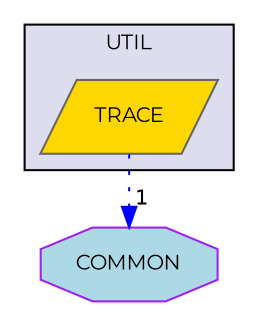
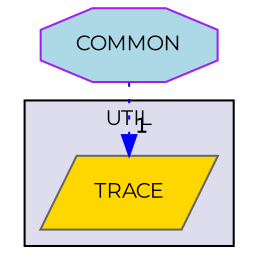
(129, 183) -> (129, 113)
